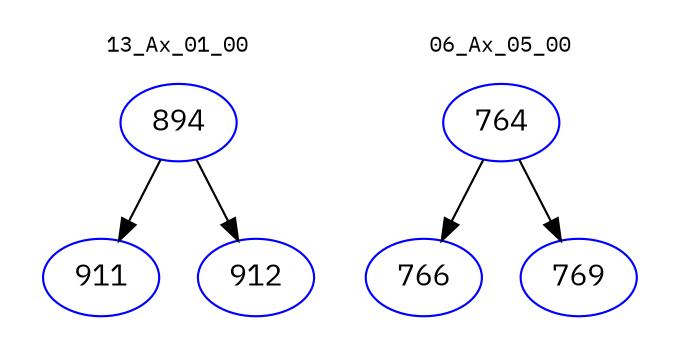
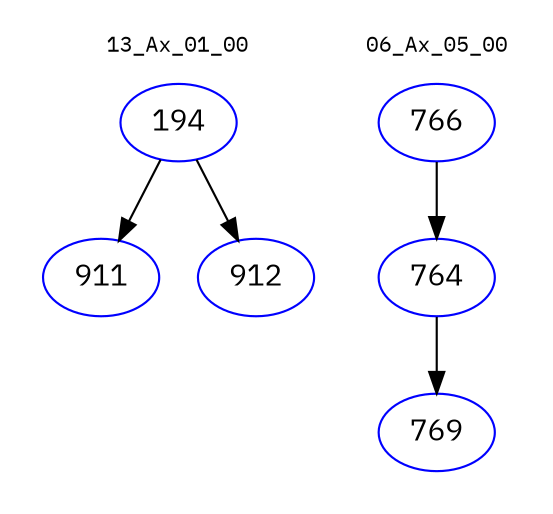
(179, 123) -> (179, 123)
(468, 190) -> (437, 190)
